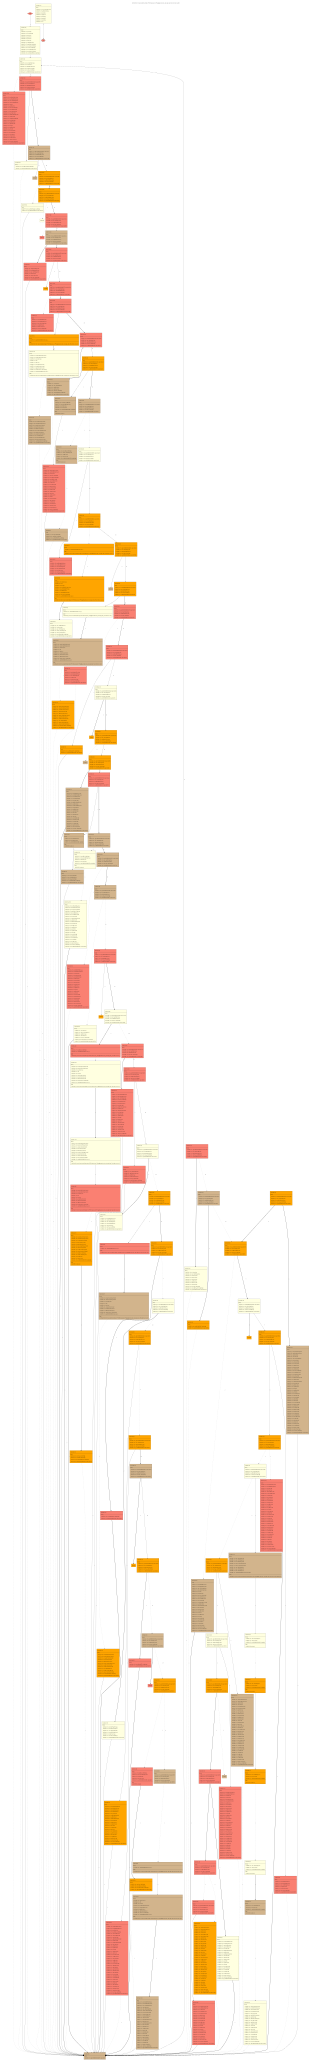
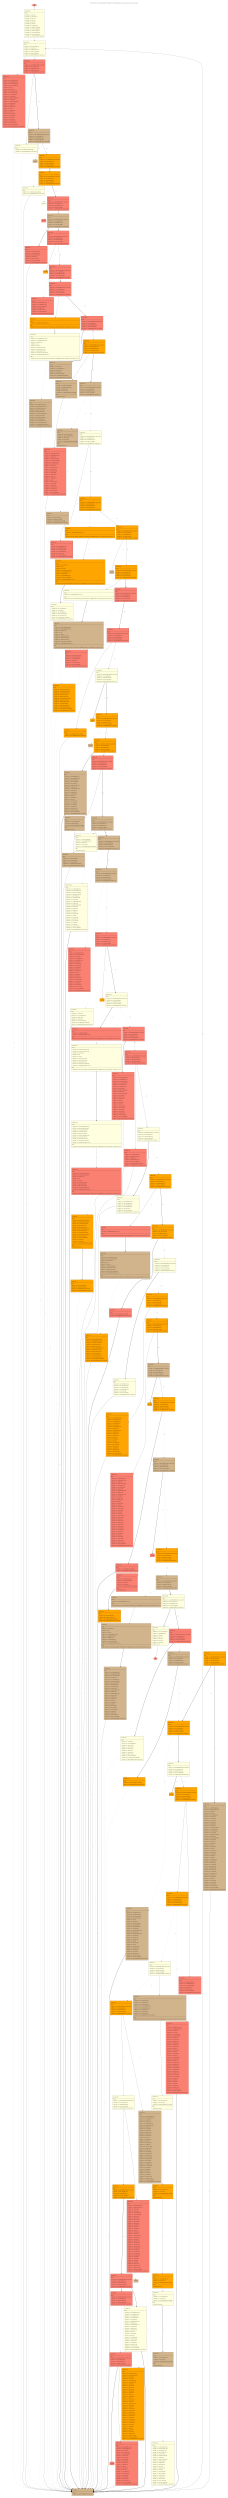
none -> (173, 1602)
none -> (112, 2464)
